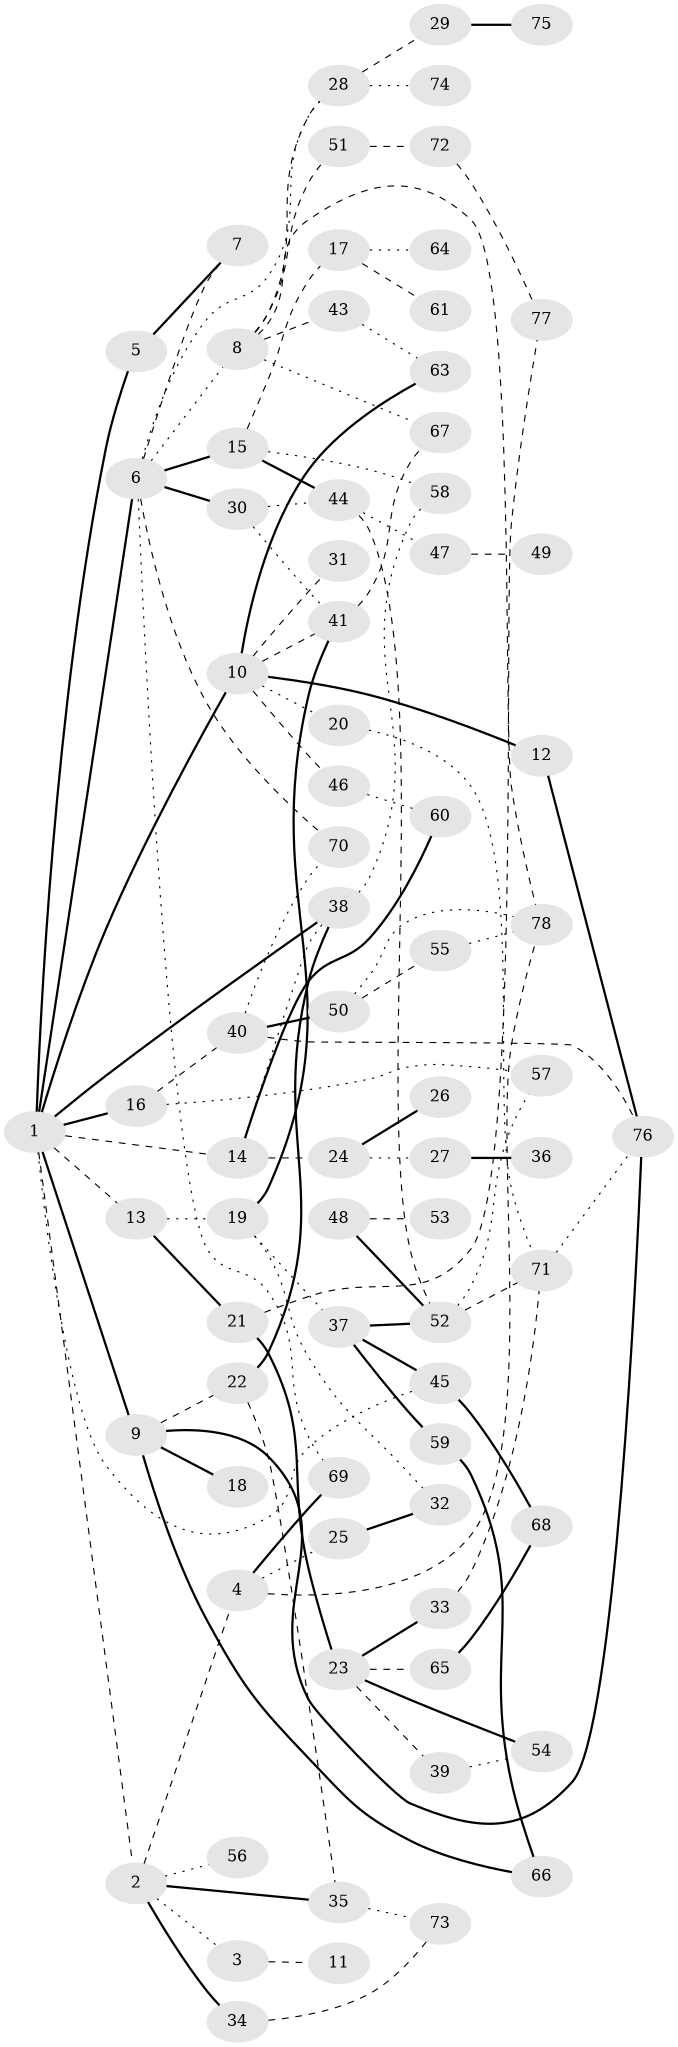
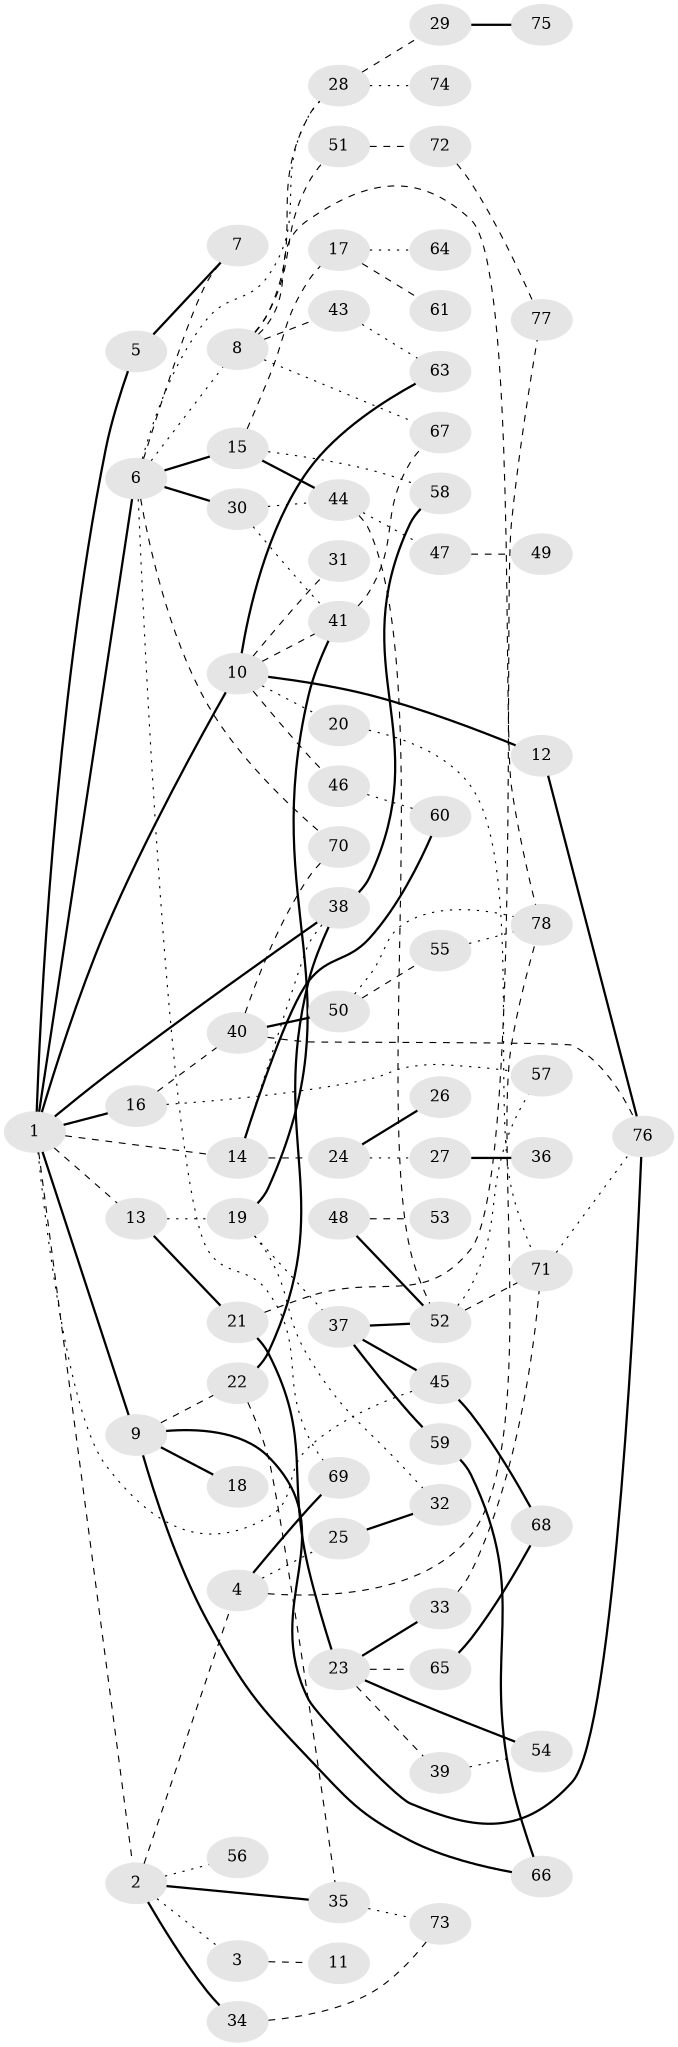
(391, 711) -> (391, 711)
(277, 935) -> (277, 935)
